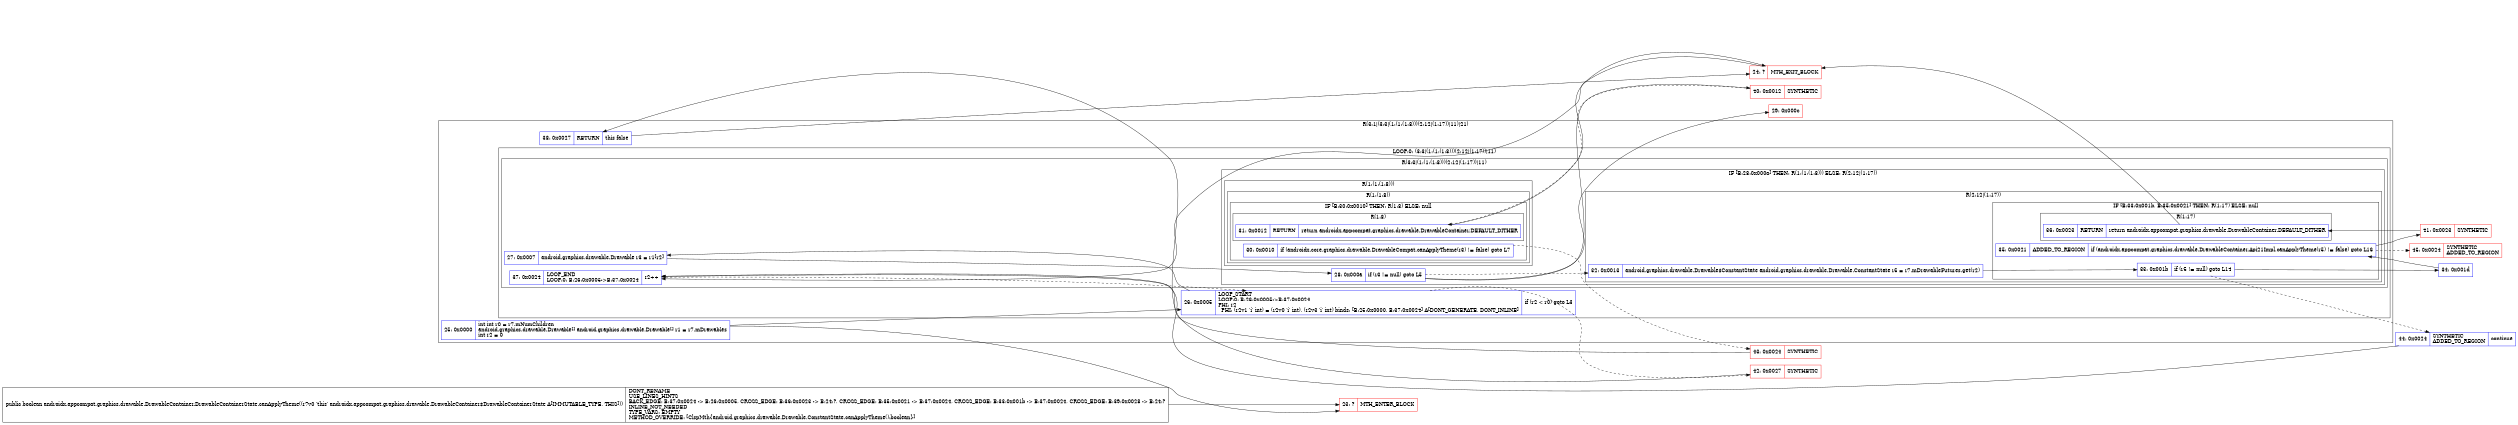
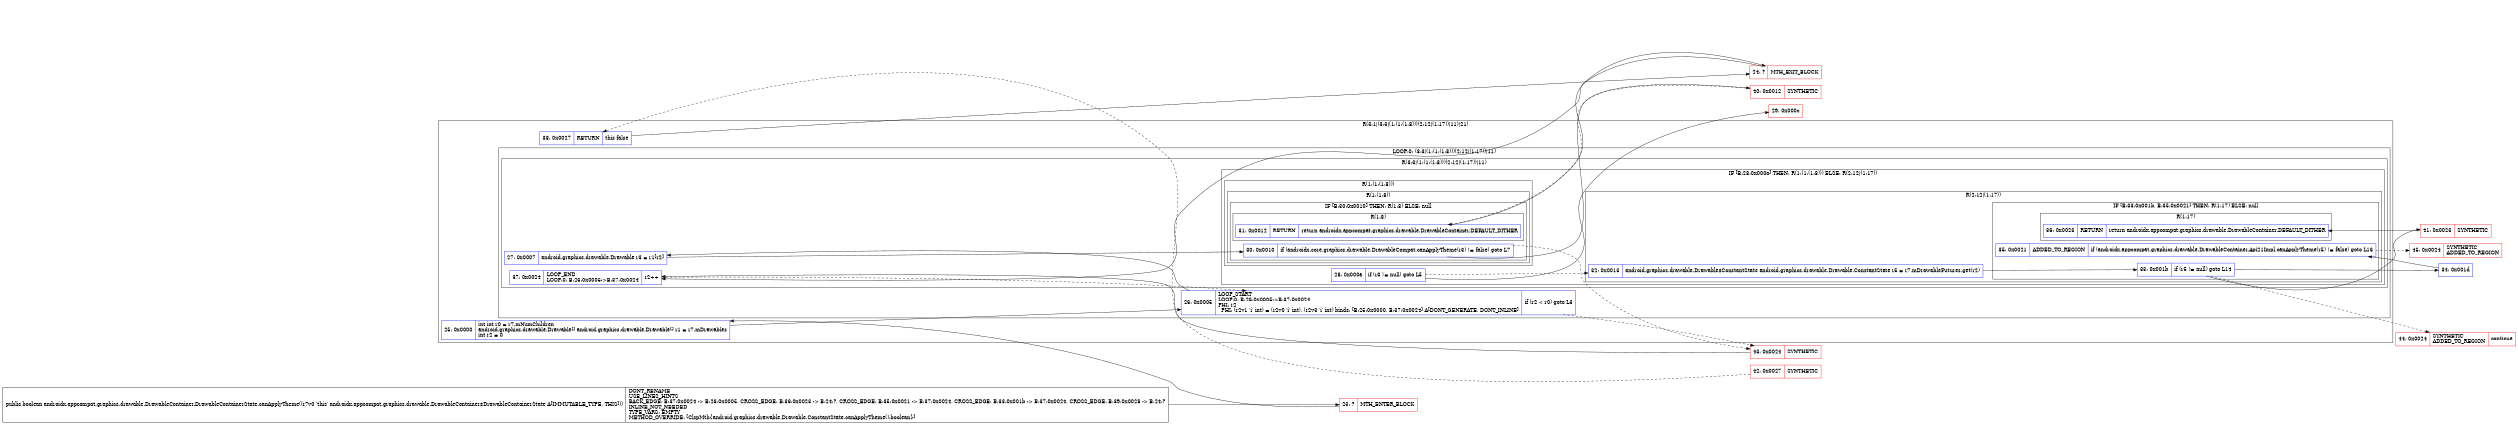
(2022, 99) -> none
(1580, 176) -> (1580, 166)
(1178, 201) -> (1173, 267)
(2396, 240) -> (2301, 290)
(997, 264) -> (953, 255)
(2456, 339) -> (2456, 339)
(1579, 345) -> (1653, 327)
(1037, 352) -> (1040, 346)
(1501, 390) -> none
